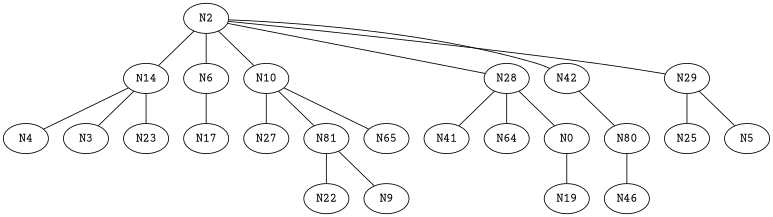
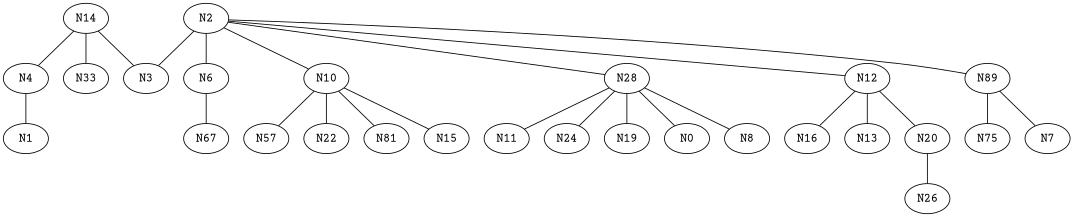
(176, 48) -> (176, 48)
(567, 78) -> (867, 78)
(687, 78) -> (987, 78)
none -> (26, 139)
(146, 139) -> (86, 78)
(206, 139) -> (206, 139)
(266, 139) -> (266, 139)
(386, 139) -> (447, 139)
(447, 139) -> (507, 139)
(507, 139) -> (567, 139)
(627, 139) -> (927, 139)
(687, 139) -> (987, 139)
(747, 139) -> (1048, 139)
none -> (747, 139)
none -> (807, 139)
none -> (867, 139)
(326, 169) -> (326, 109)
(567, 169) -> (627, 109)
(386, 199) -> none
(627, 199) -> (927, 199)
